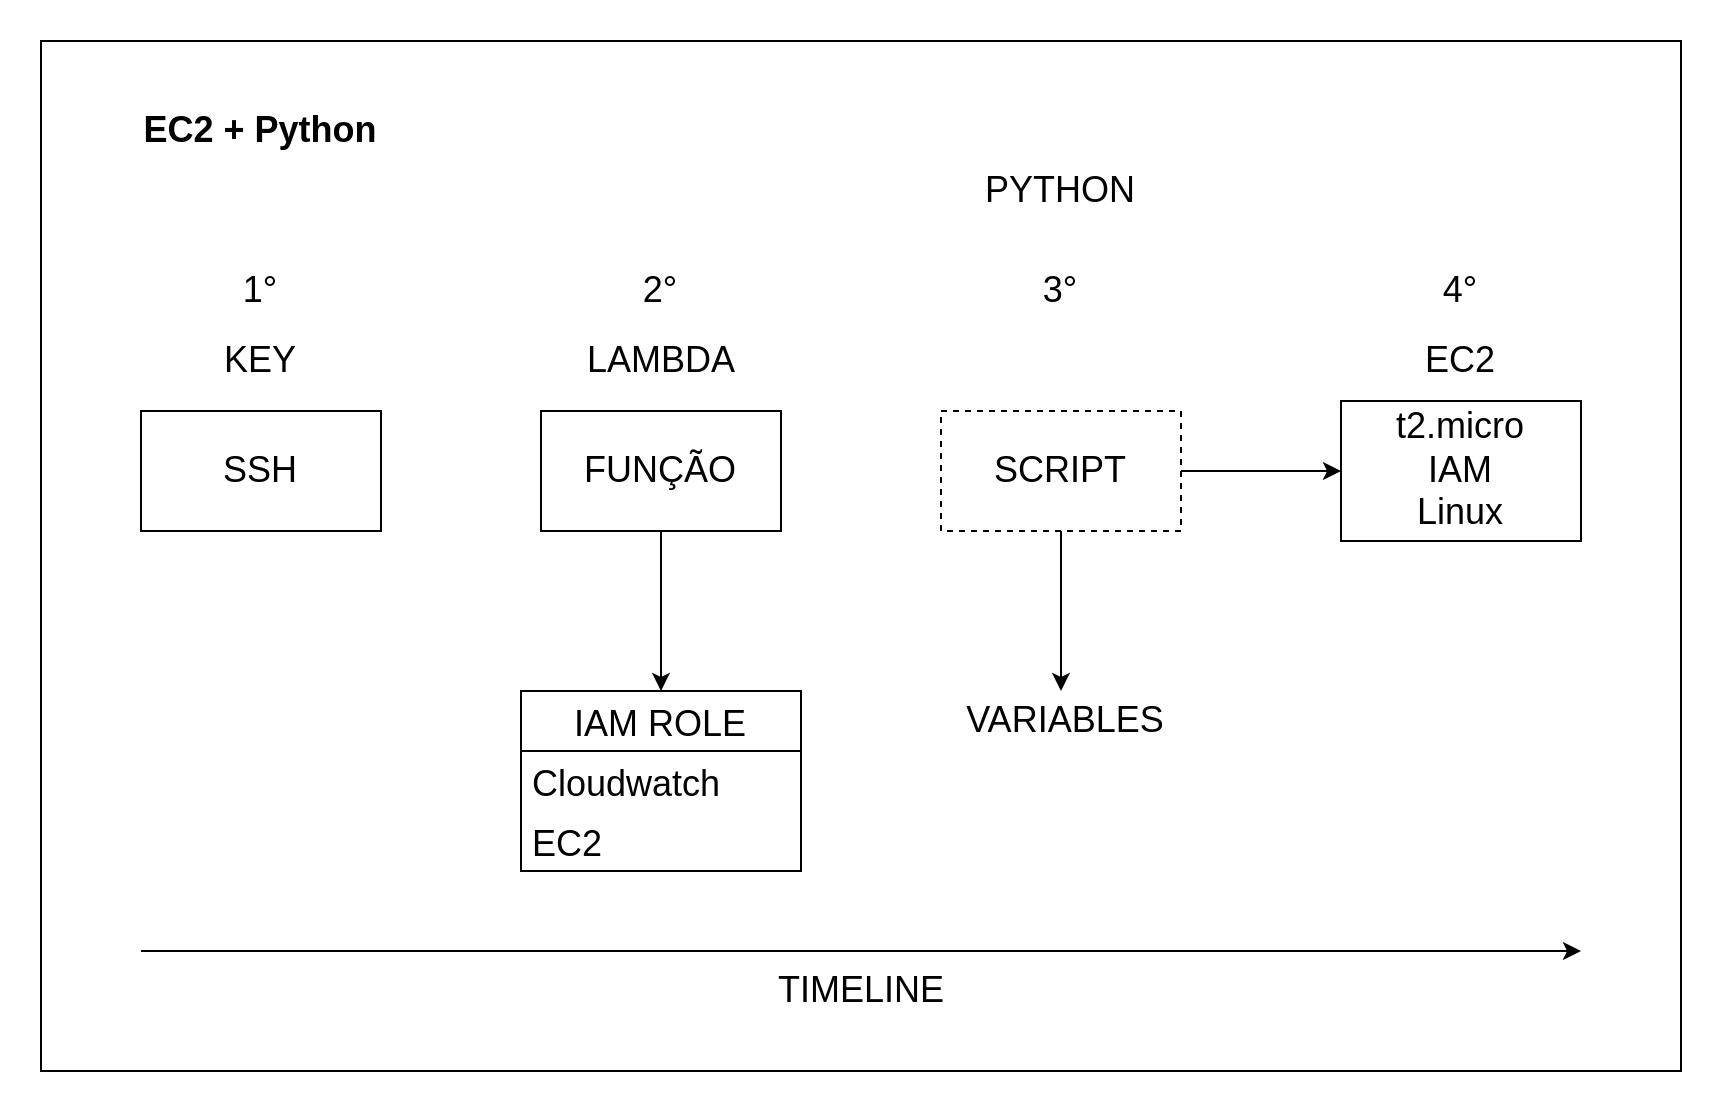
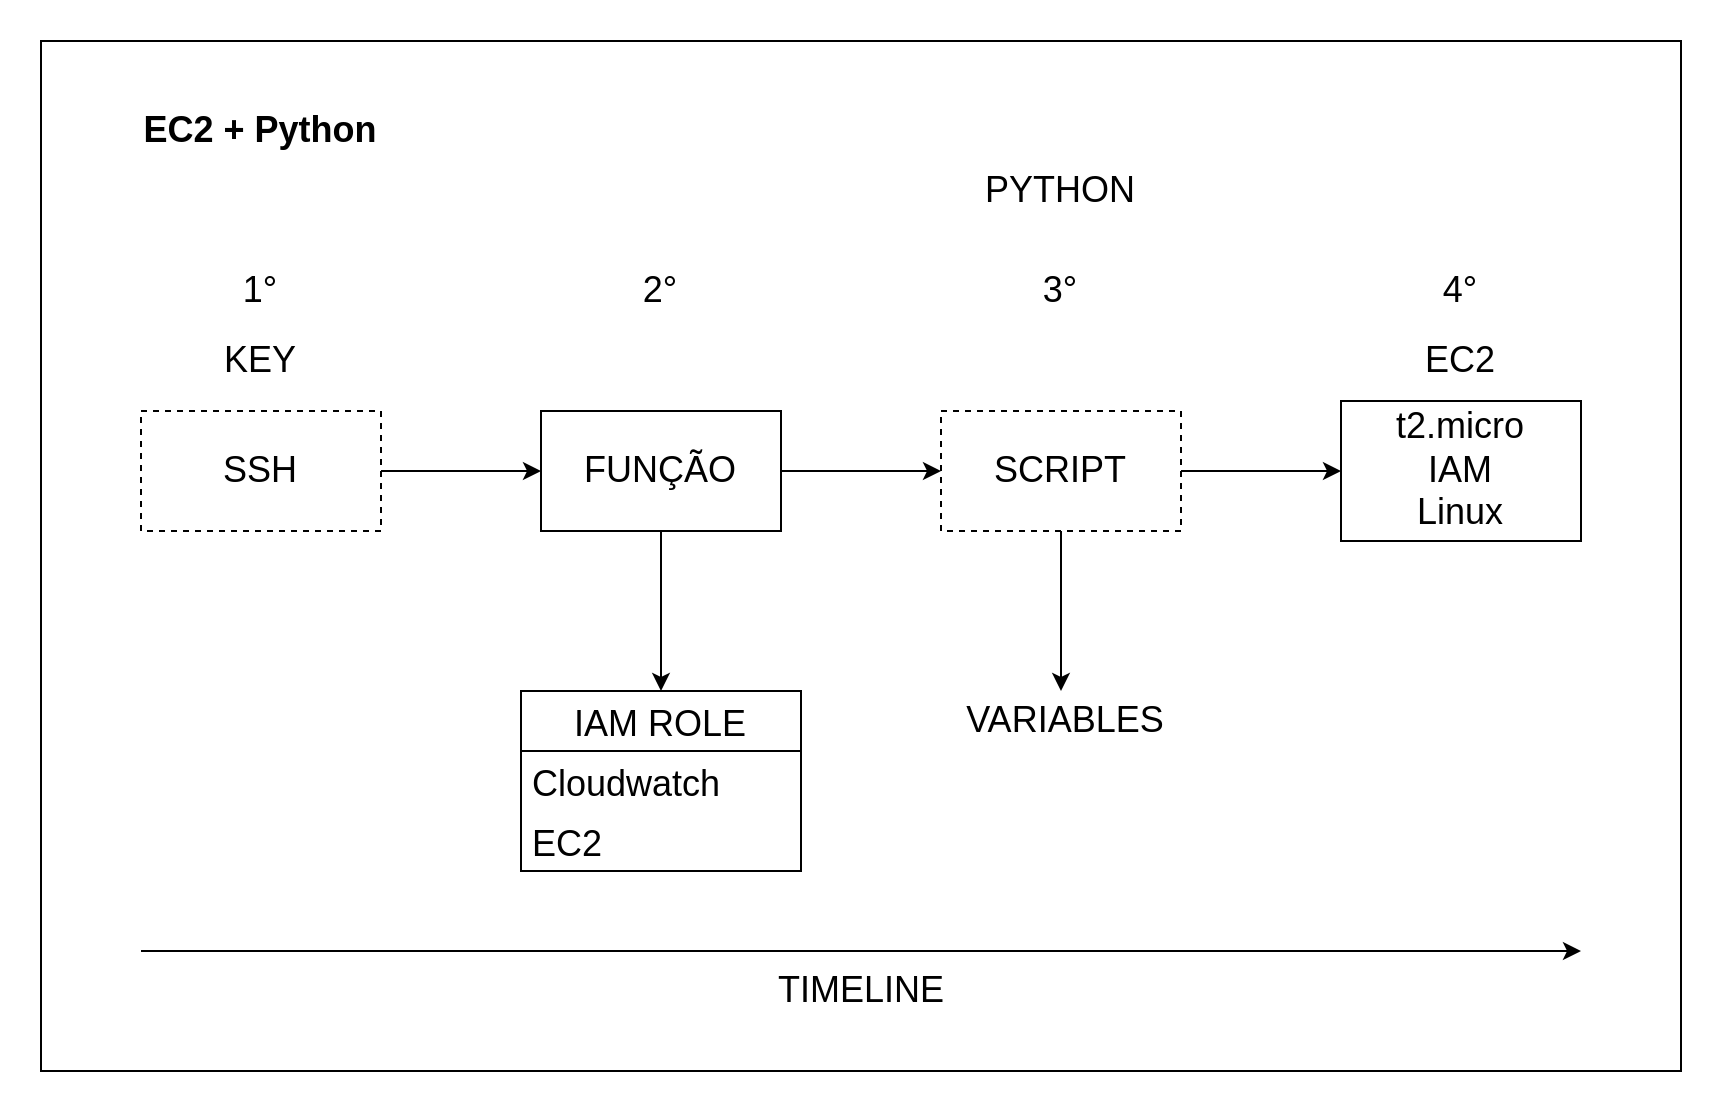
(661, 361) -> none
(261, 471) -> (261, 471)
none -> (454, 471)
none -> (854, 471)
